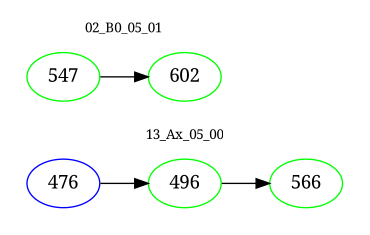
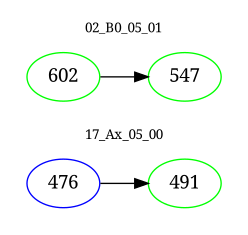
(117, 77) -> (117, 77)
(185, 136) -> (124, 136)
(185, 183) -> (185, 183)
(306, 183) -> none
